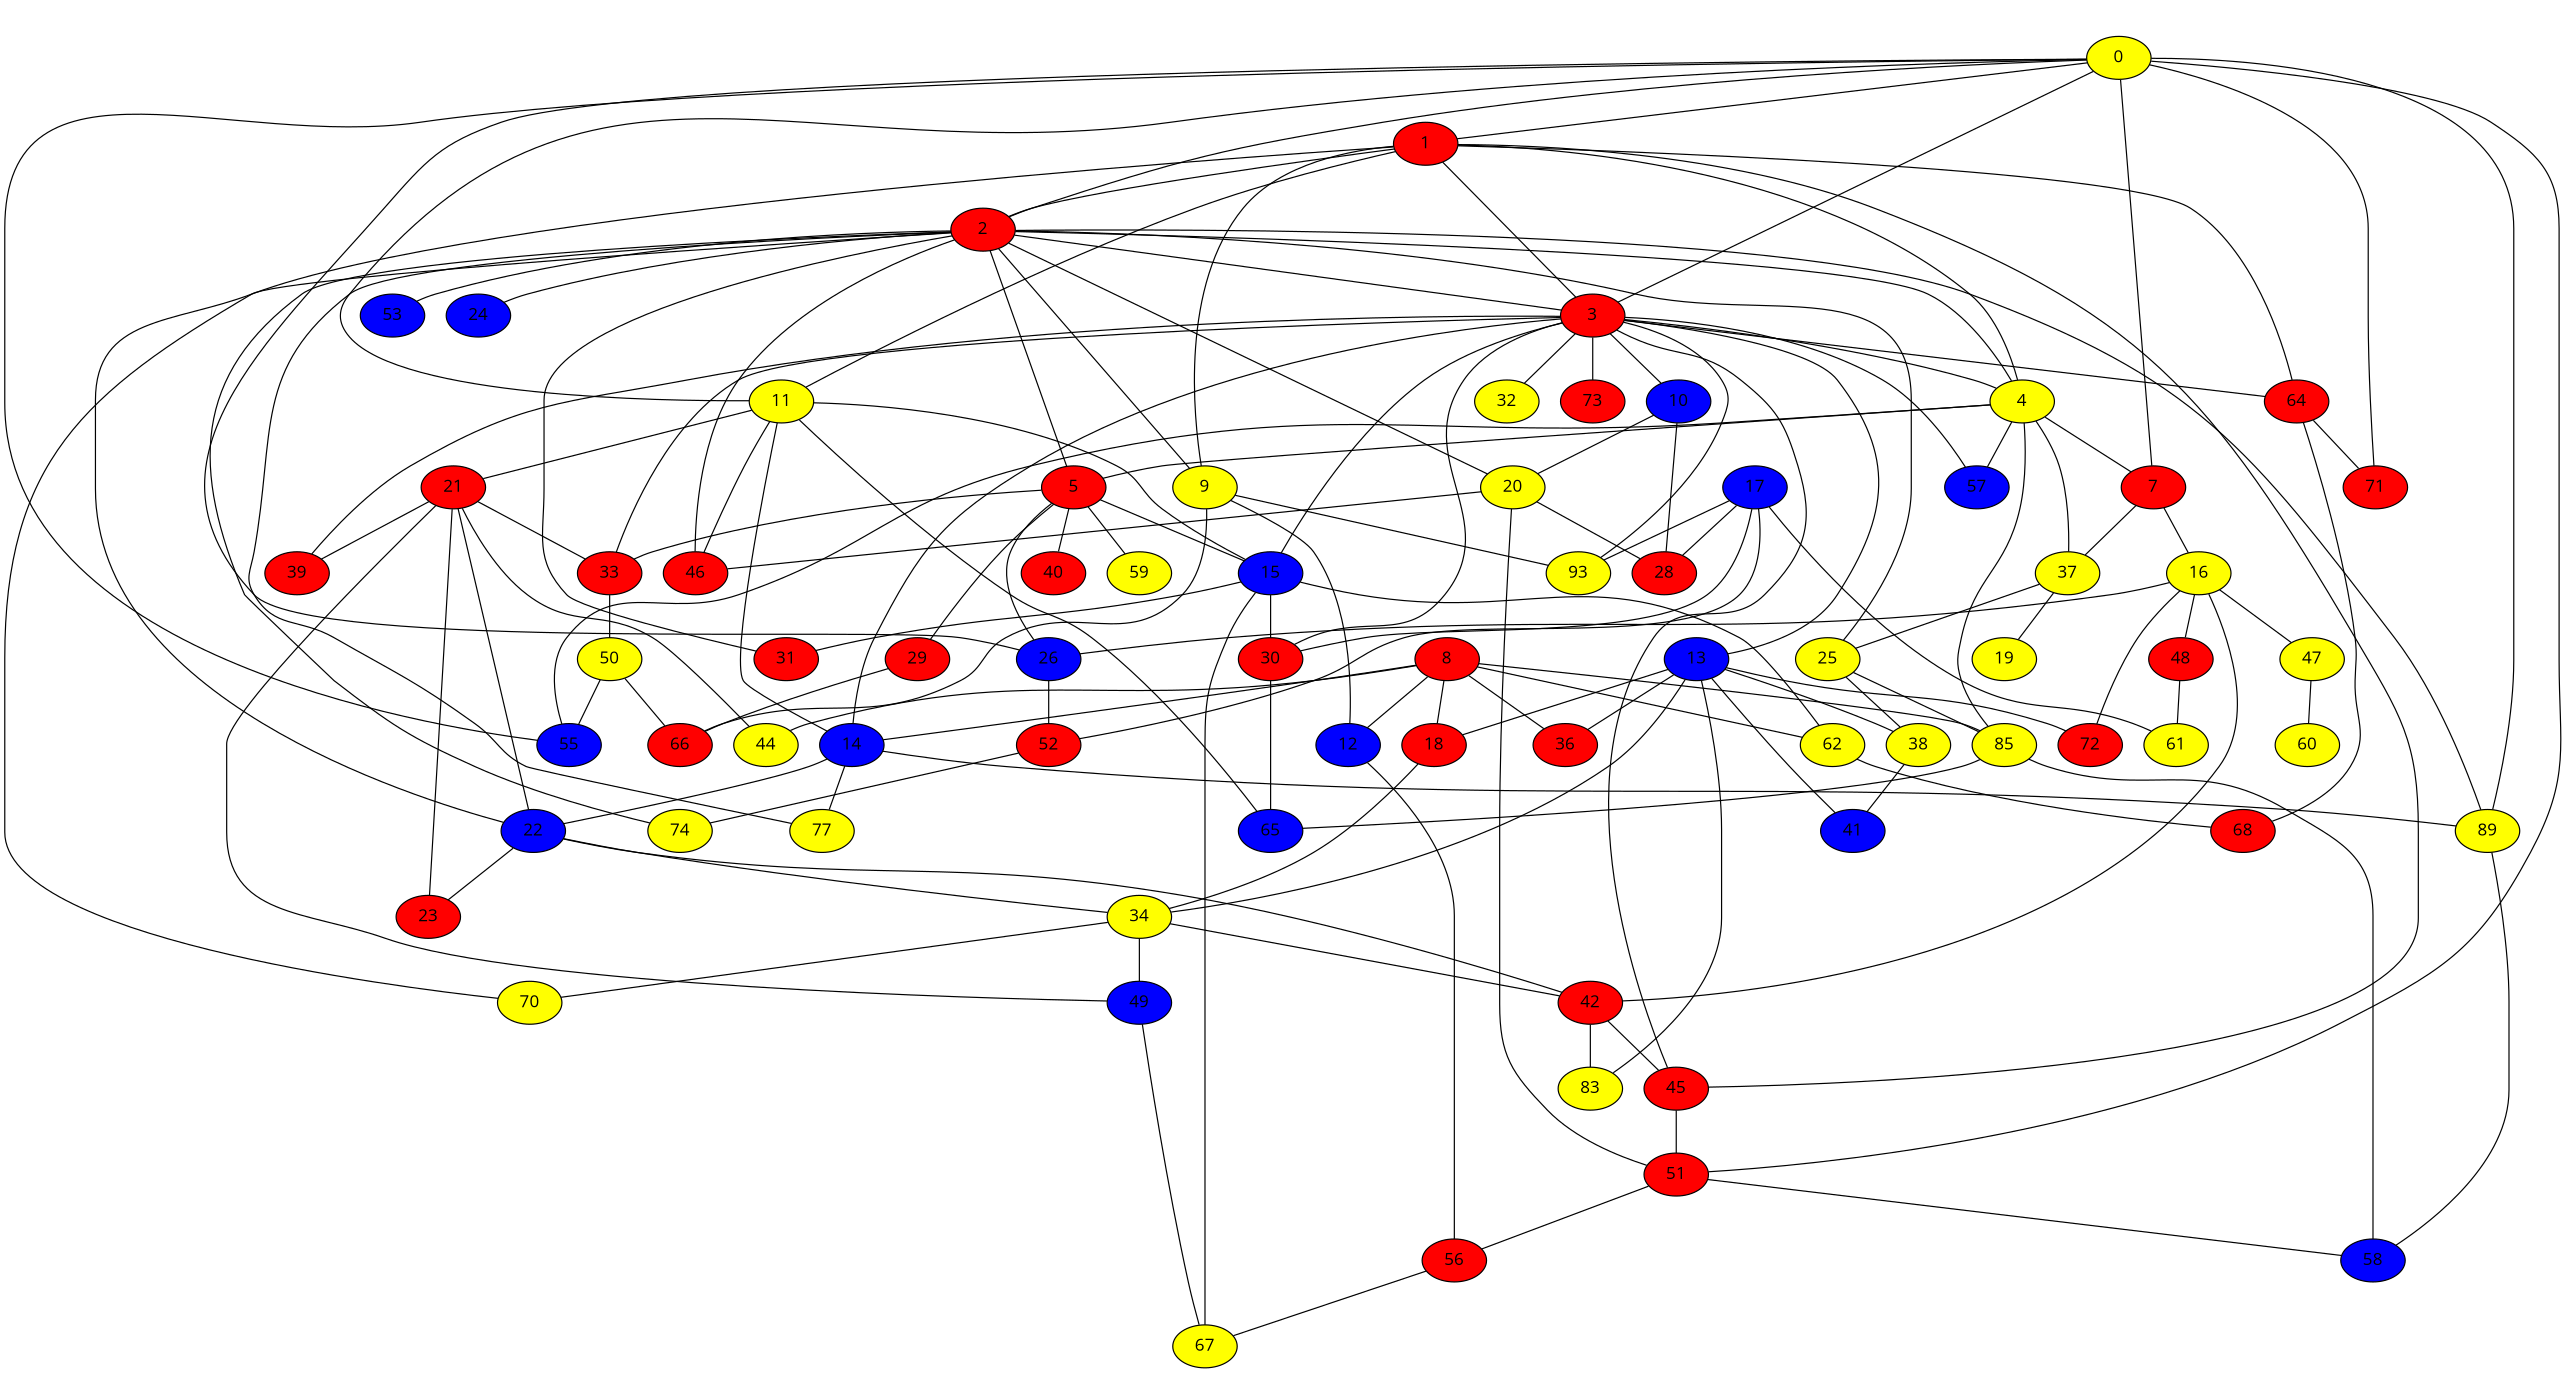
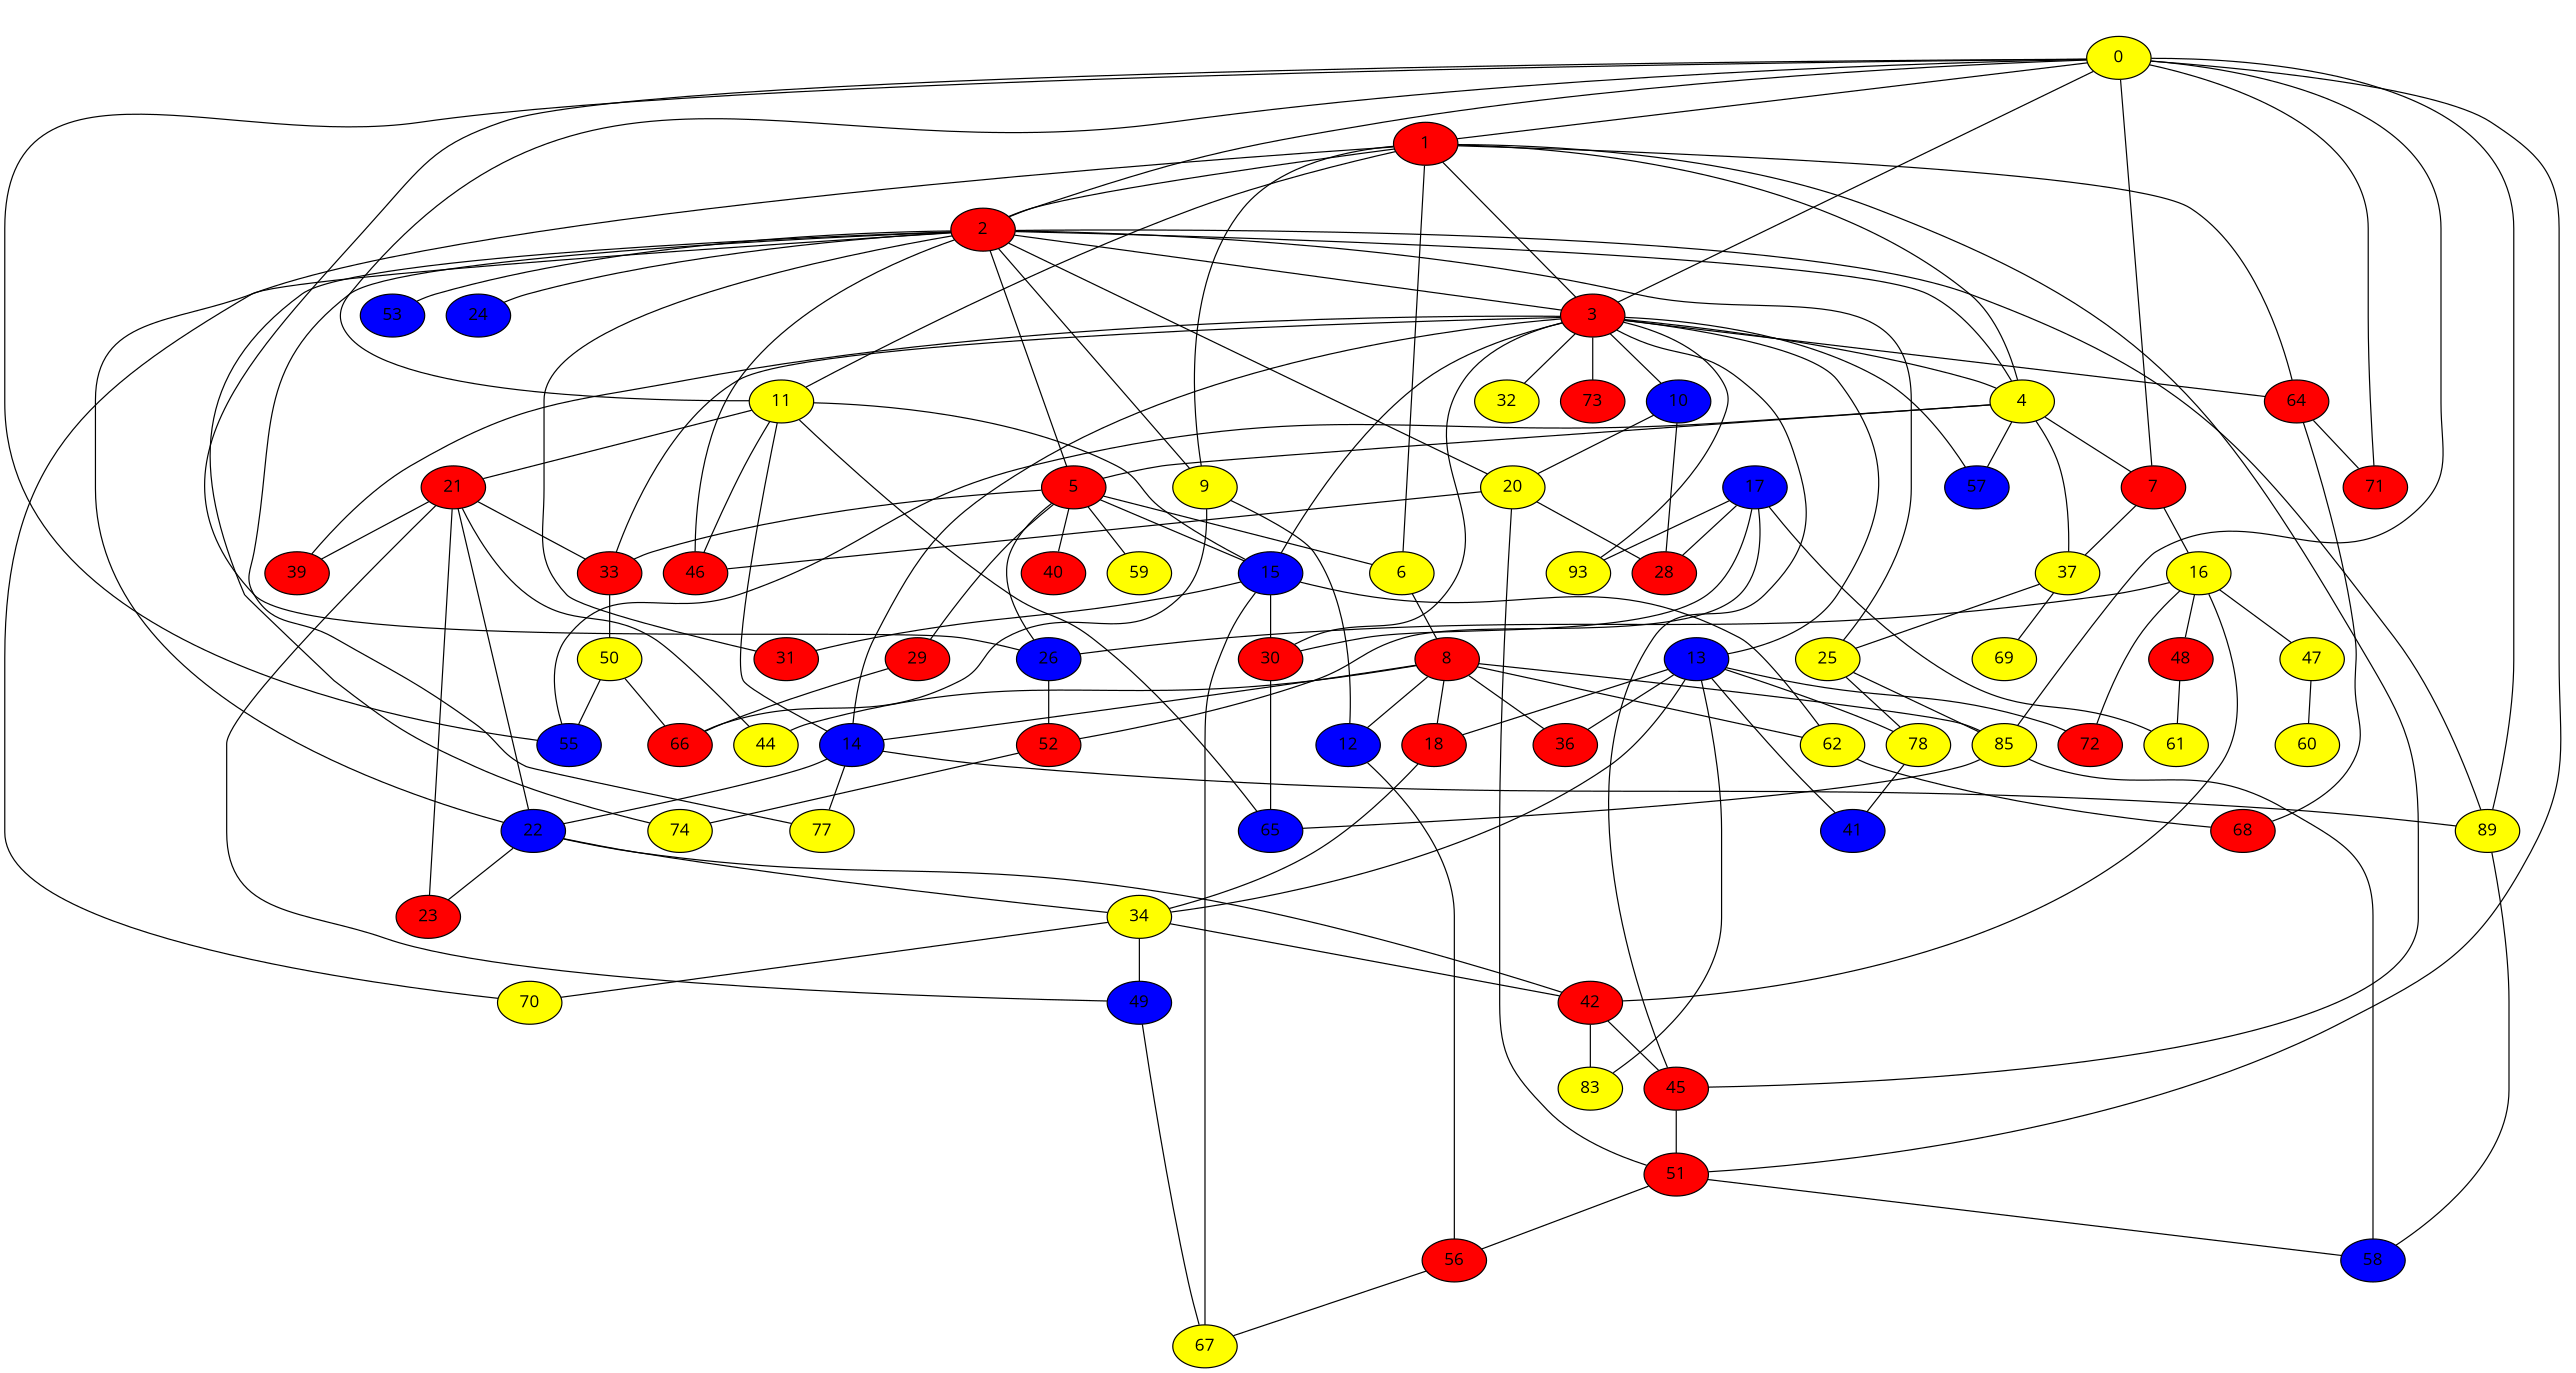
(1392, 530) -> none
none -> (1402, 573)
(1988, 577) -> (2443, 439)
(2004, 659) -> (2004, 659)
(1918, 745) -> (1918, 745)
